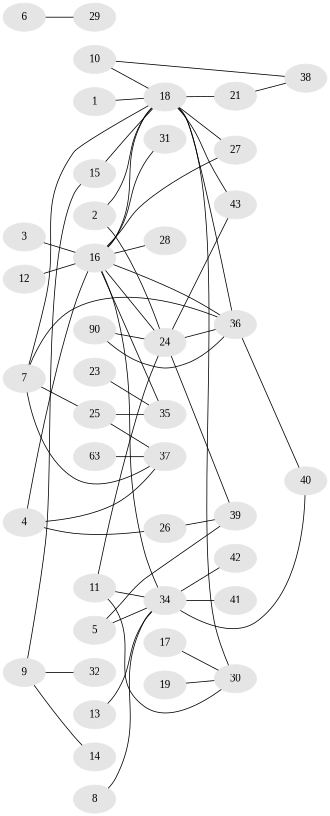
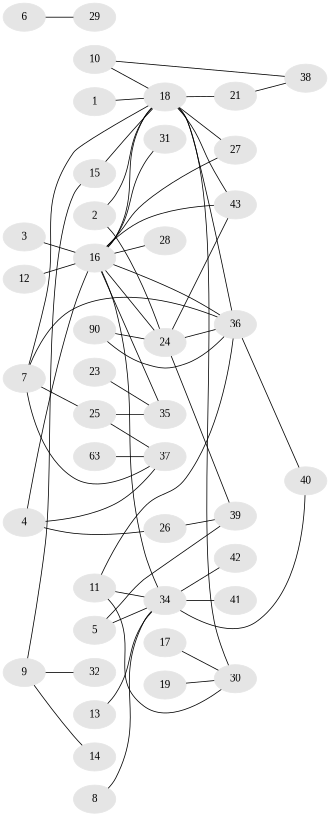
none -> (156, 215)
(124, 464) -> (191, 471)
